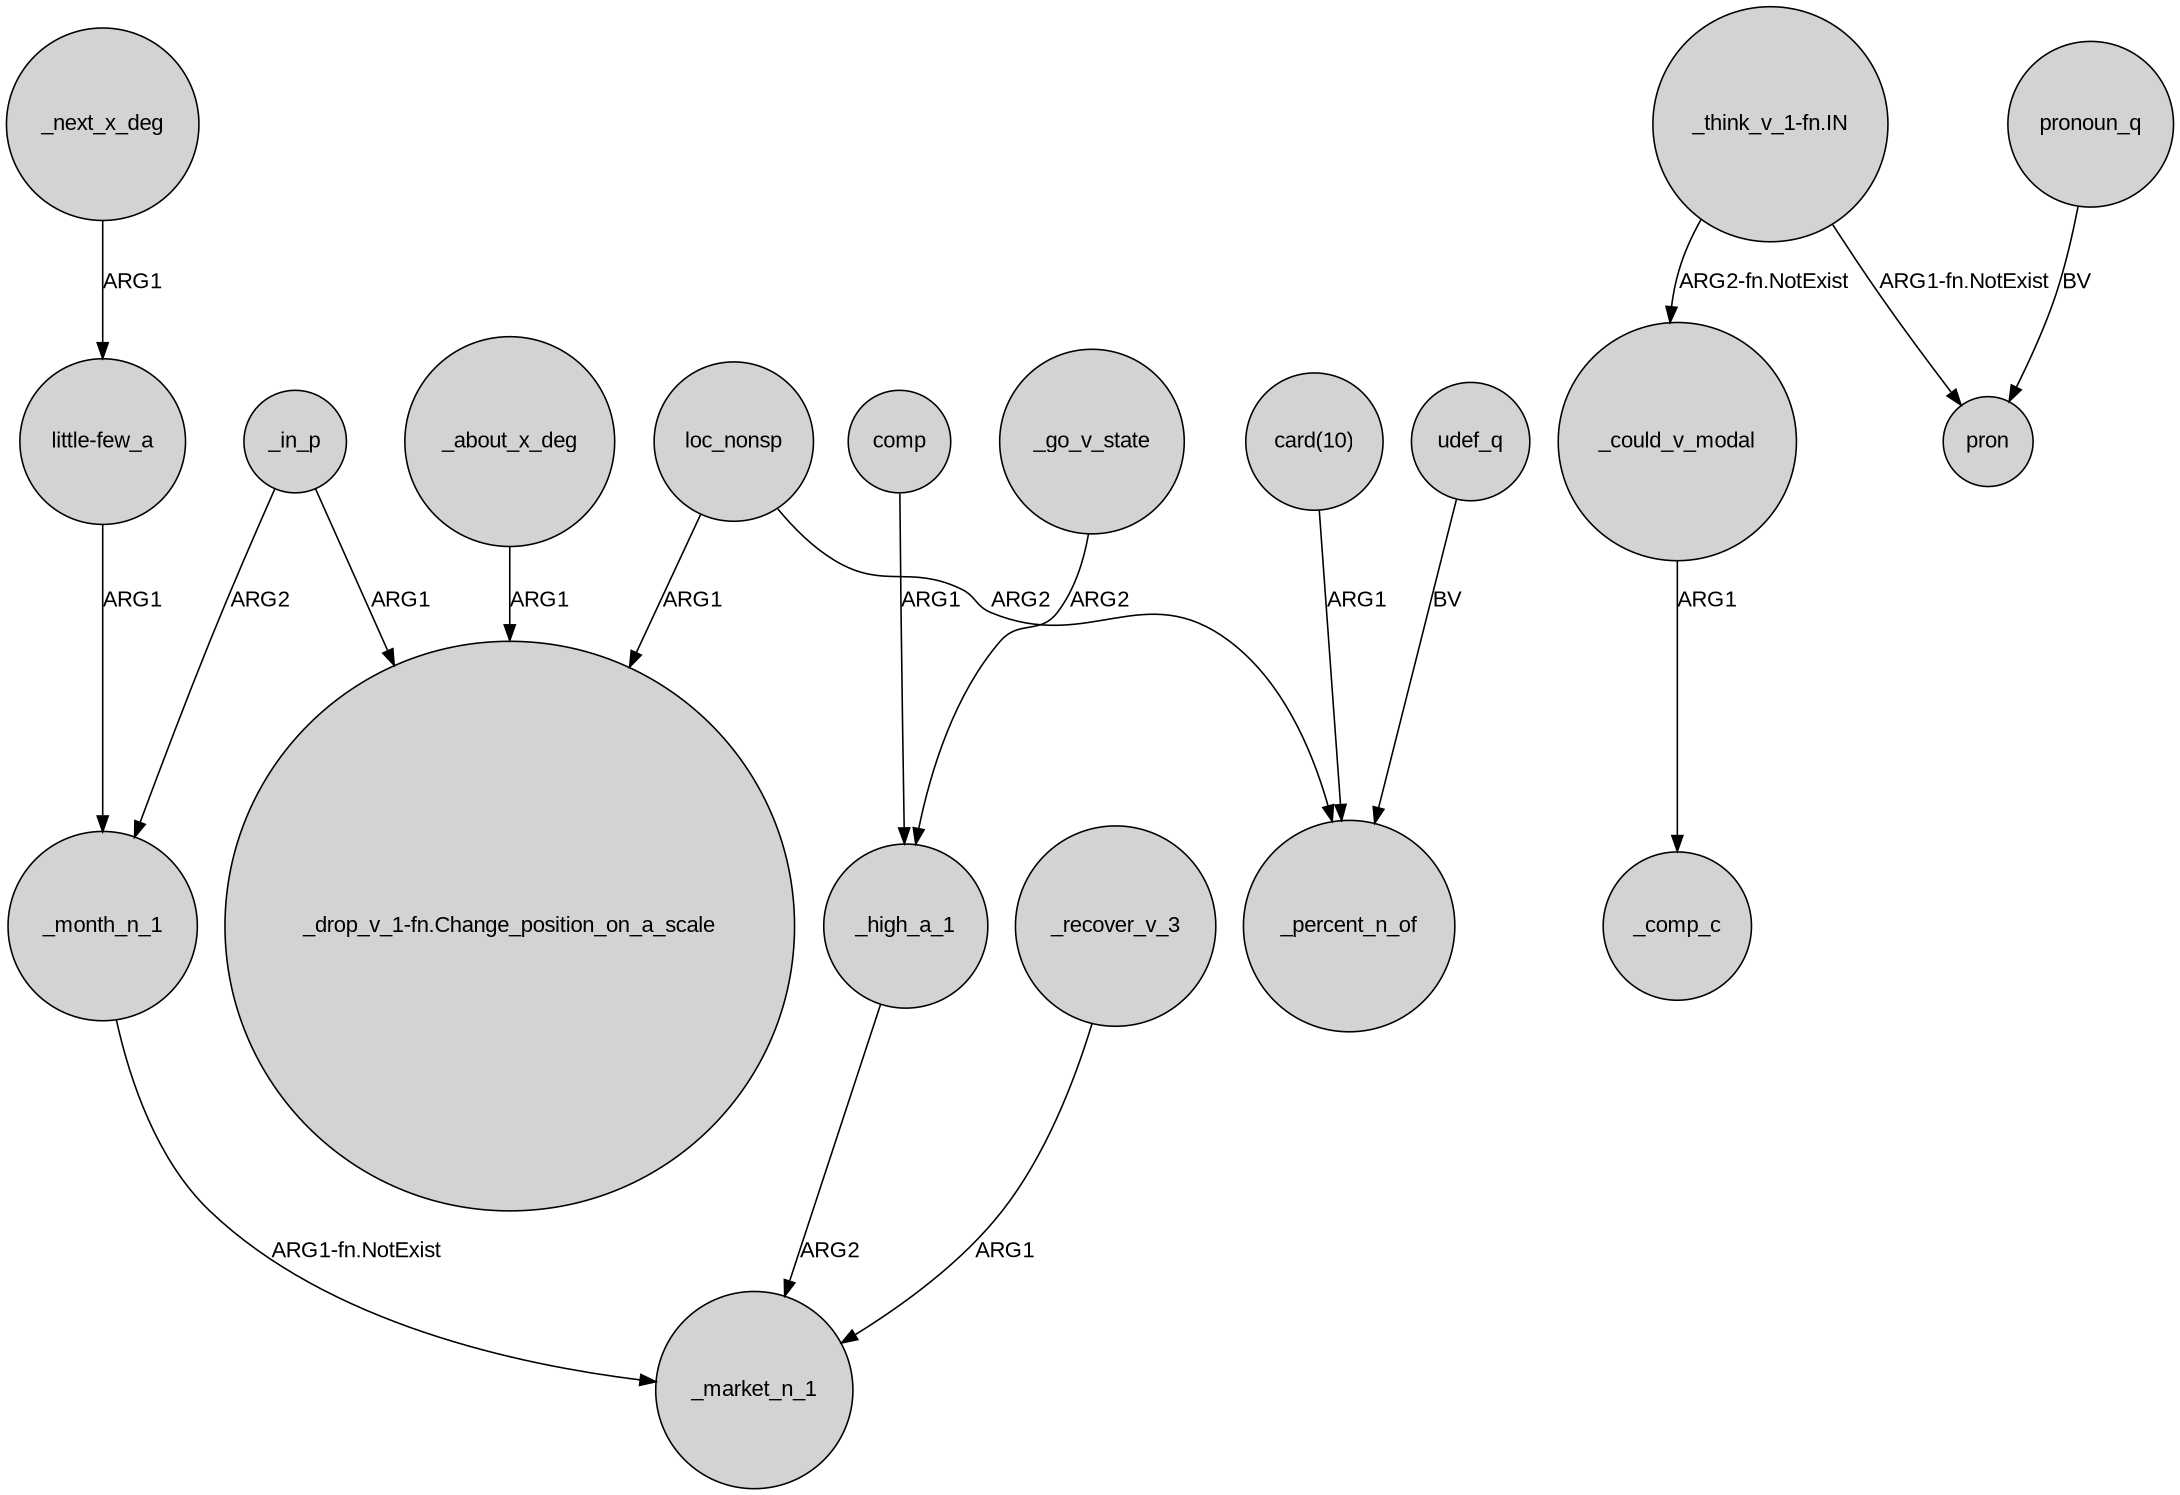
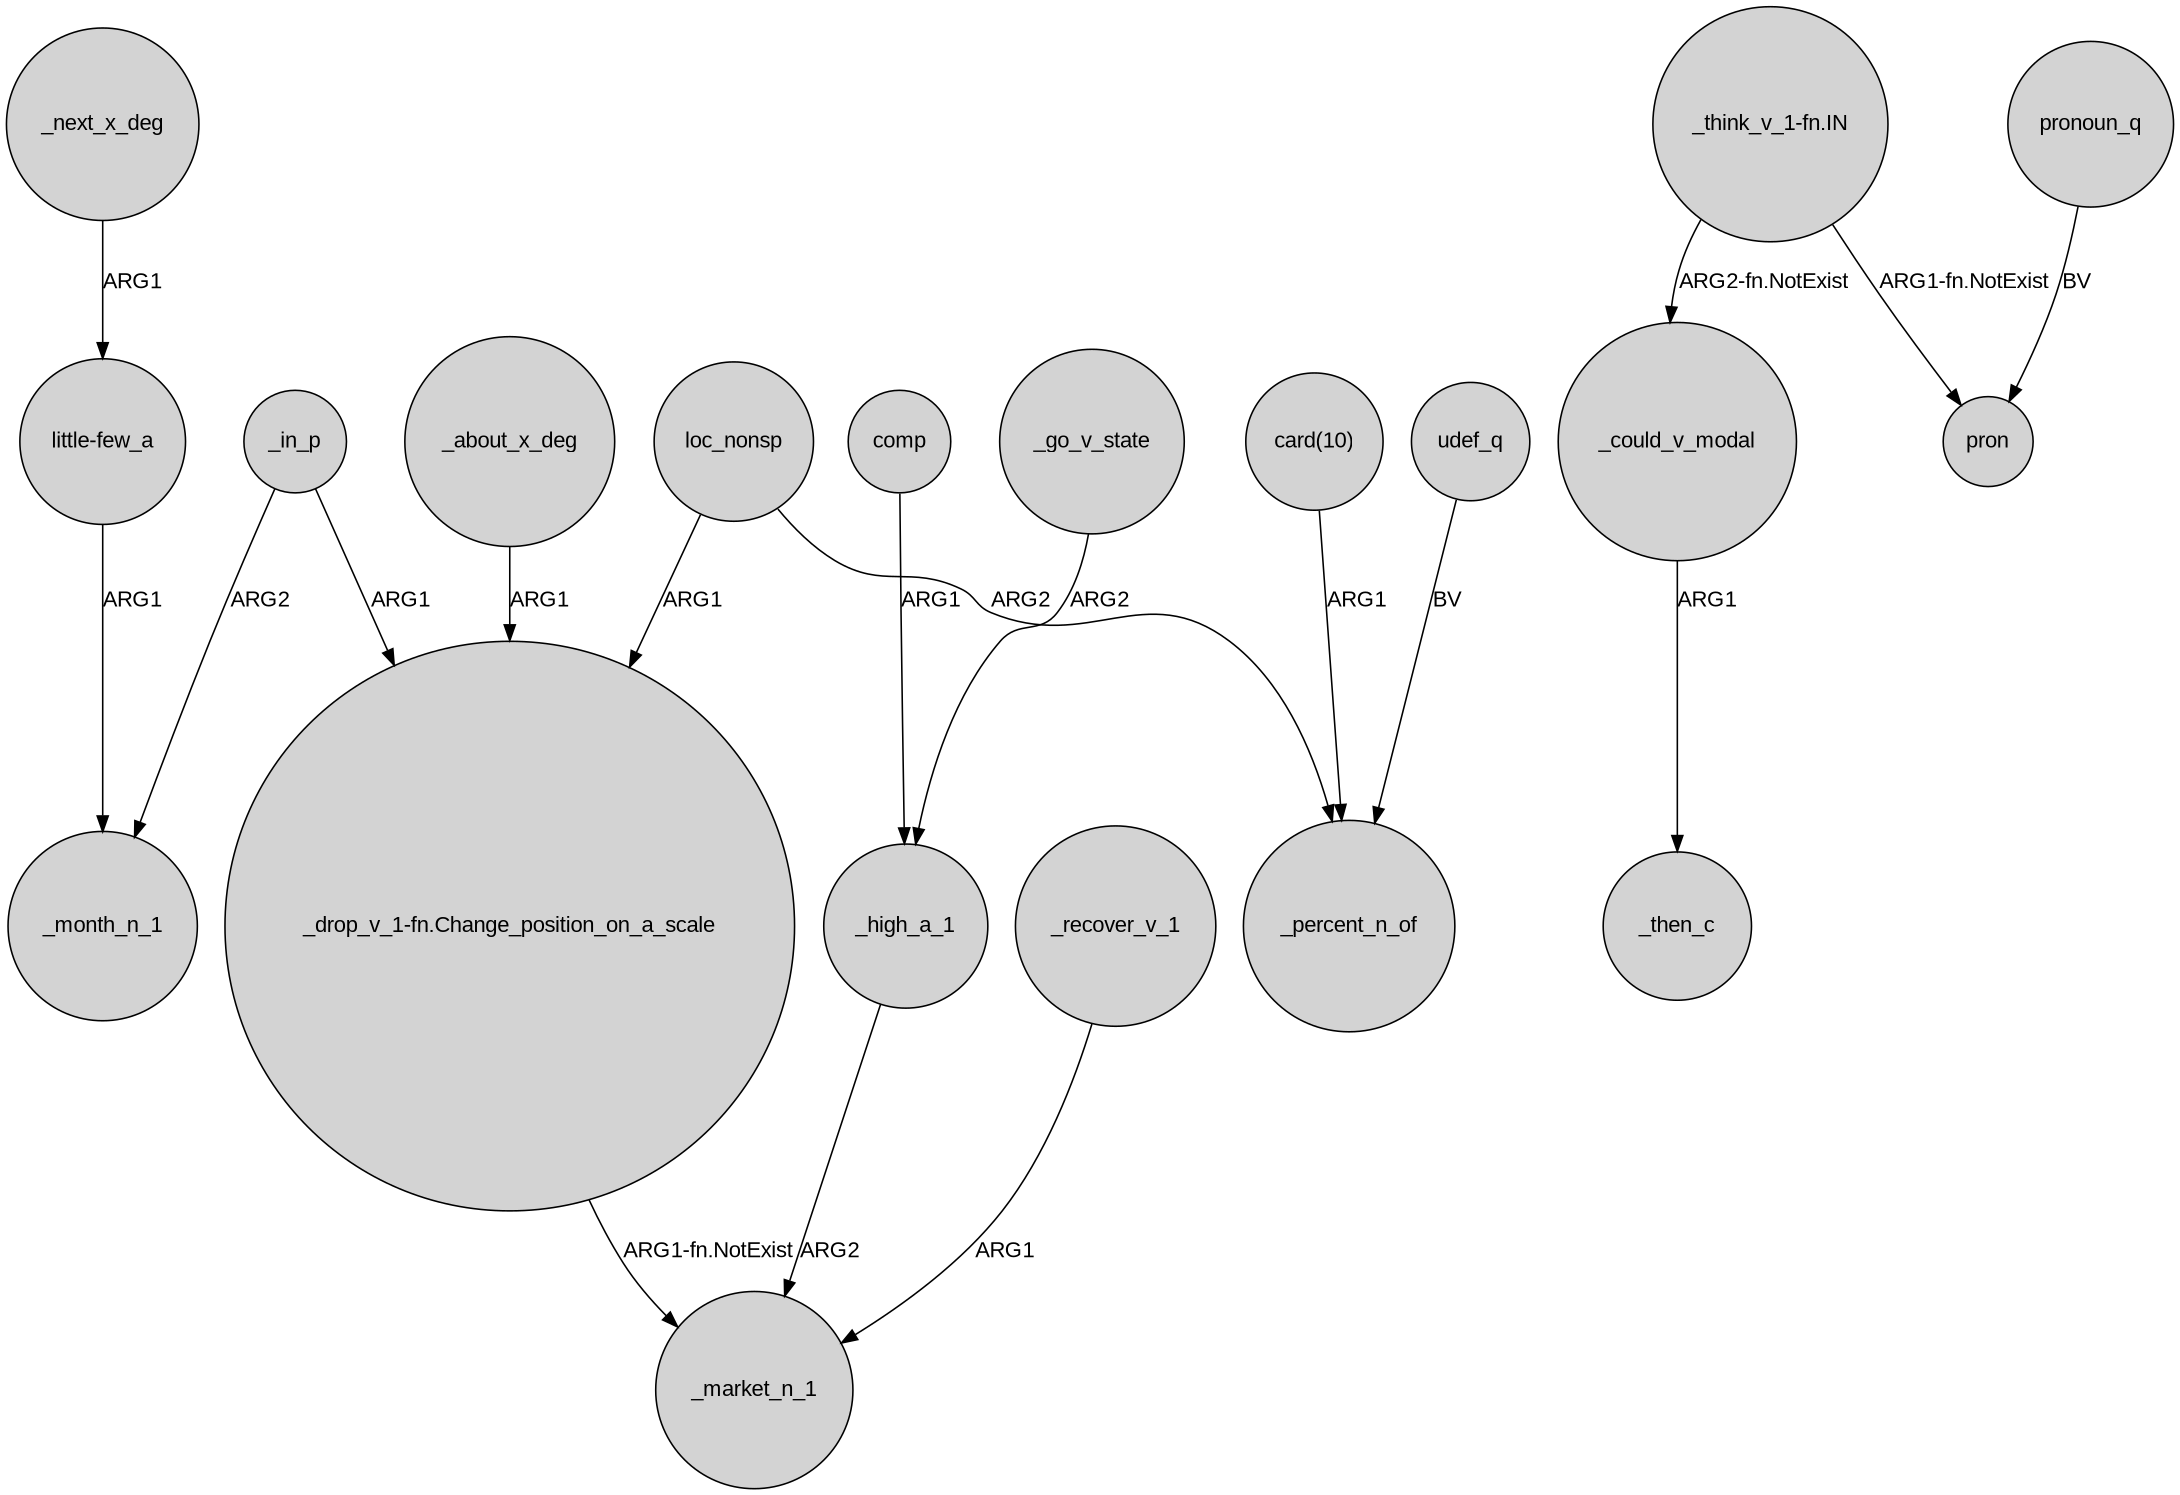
(1116, 926) -> (1116, 926)
(1677, 926) -> (1677, 926)
(313, 1284) -> (622, 1261)
